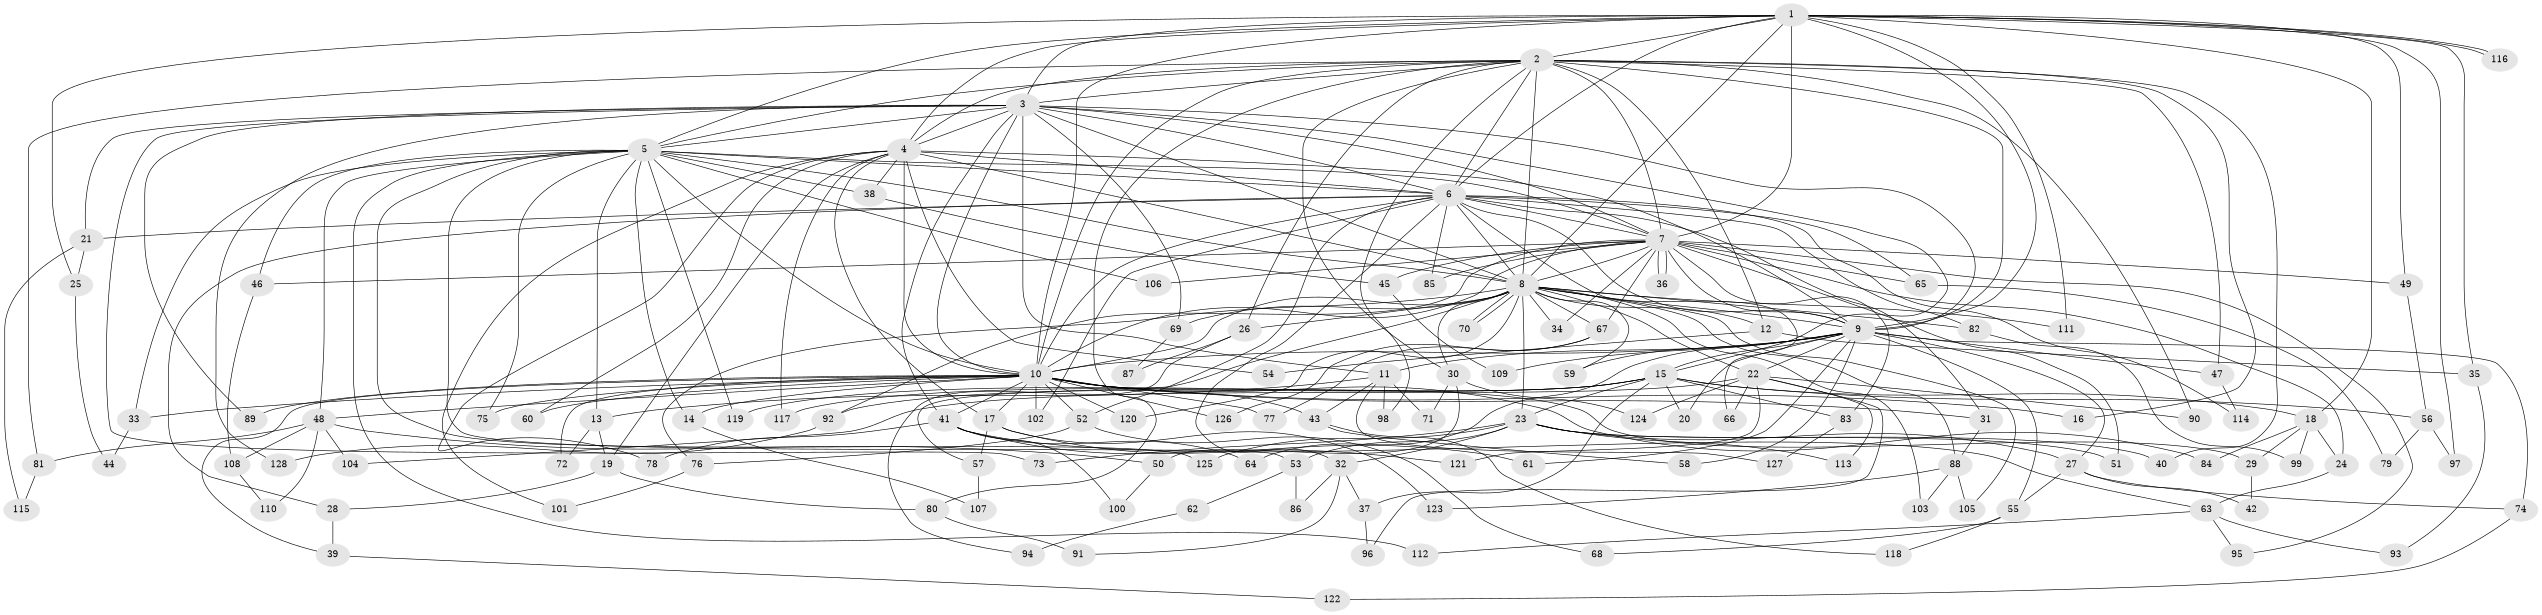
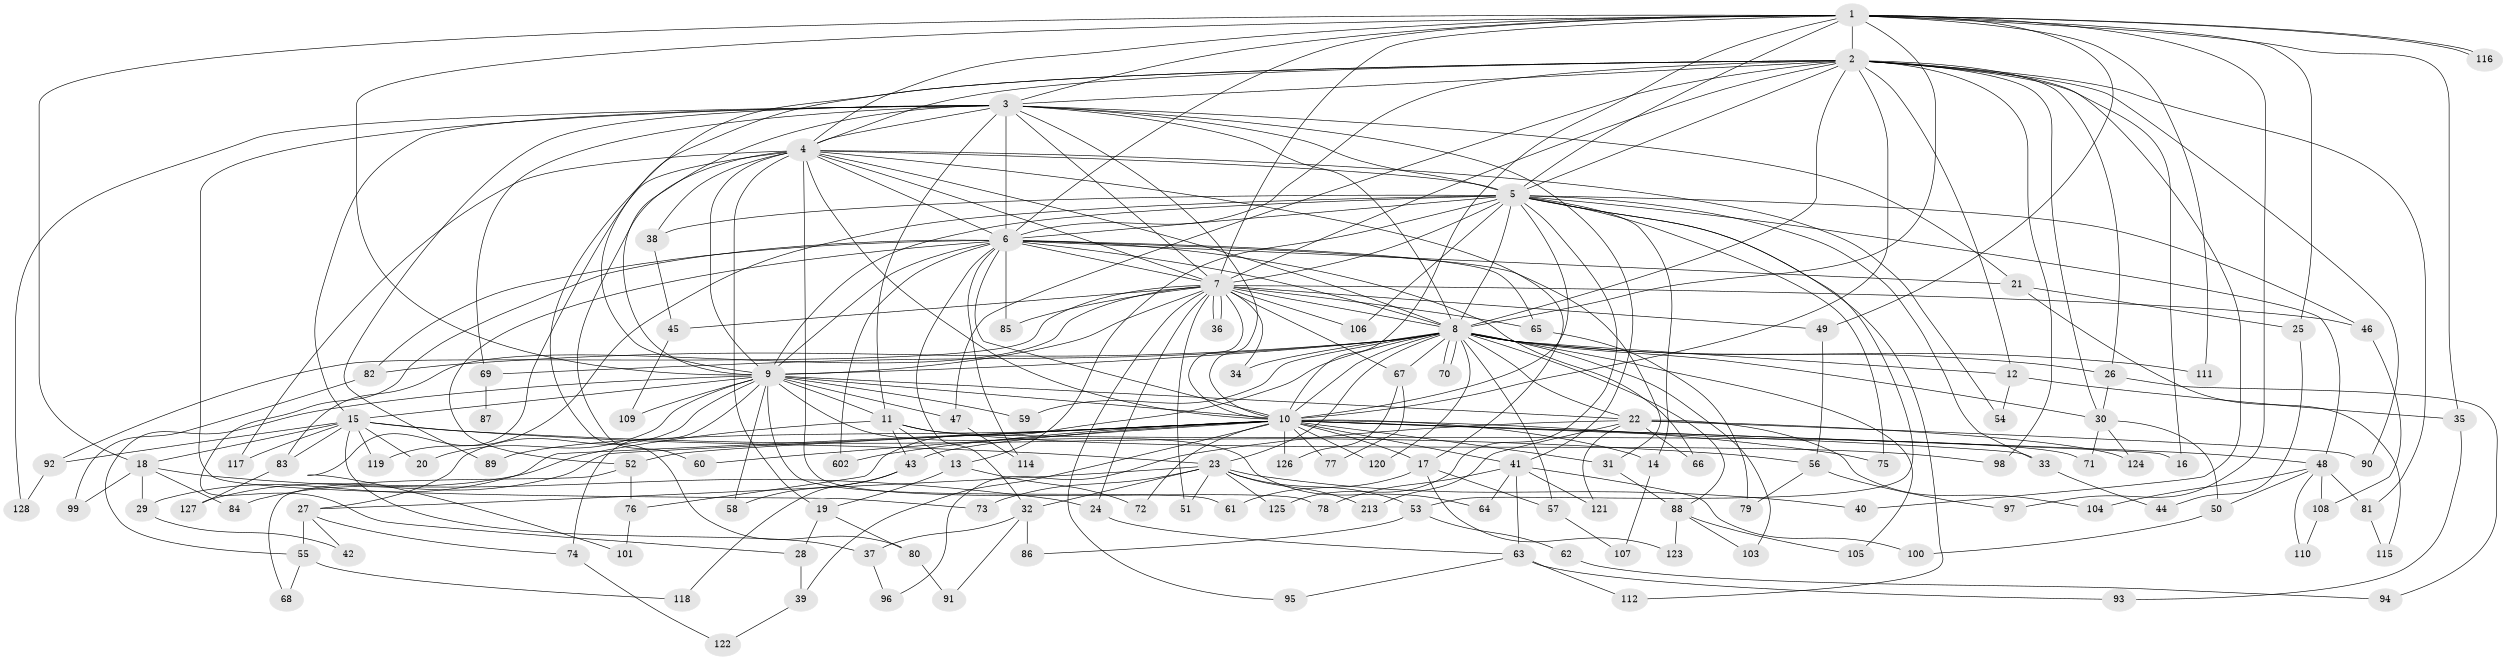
none -> (1262, 166)
none -> (1110, 214)
none -> (1021, 218)
(1182, 354) -> (2106, 397)
(1036, 420) -> (841, 465)
(1844, 465) -> (1370, 510)
